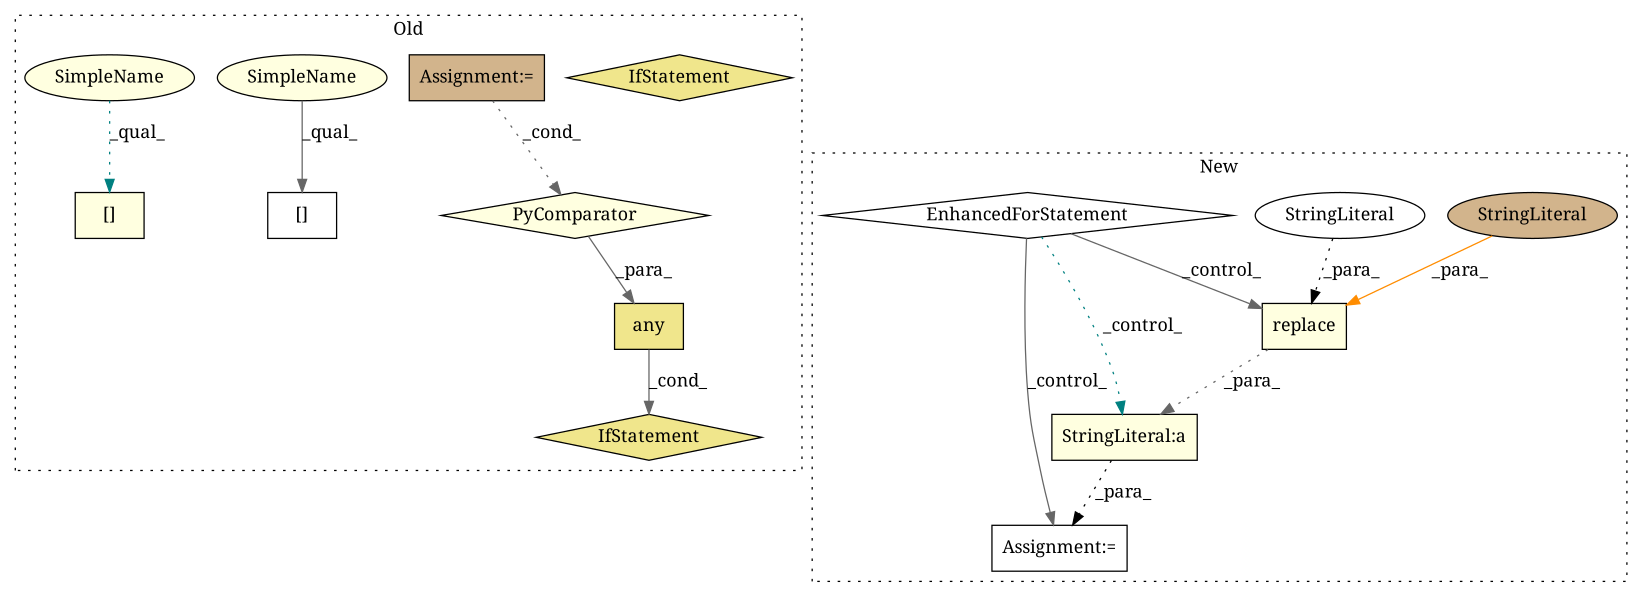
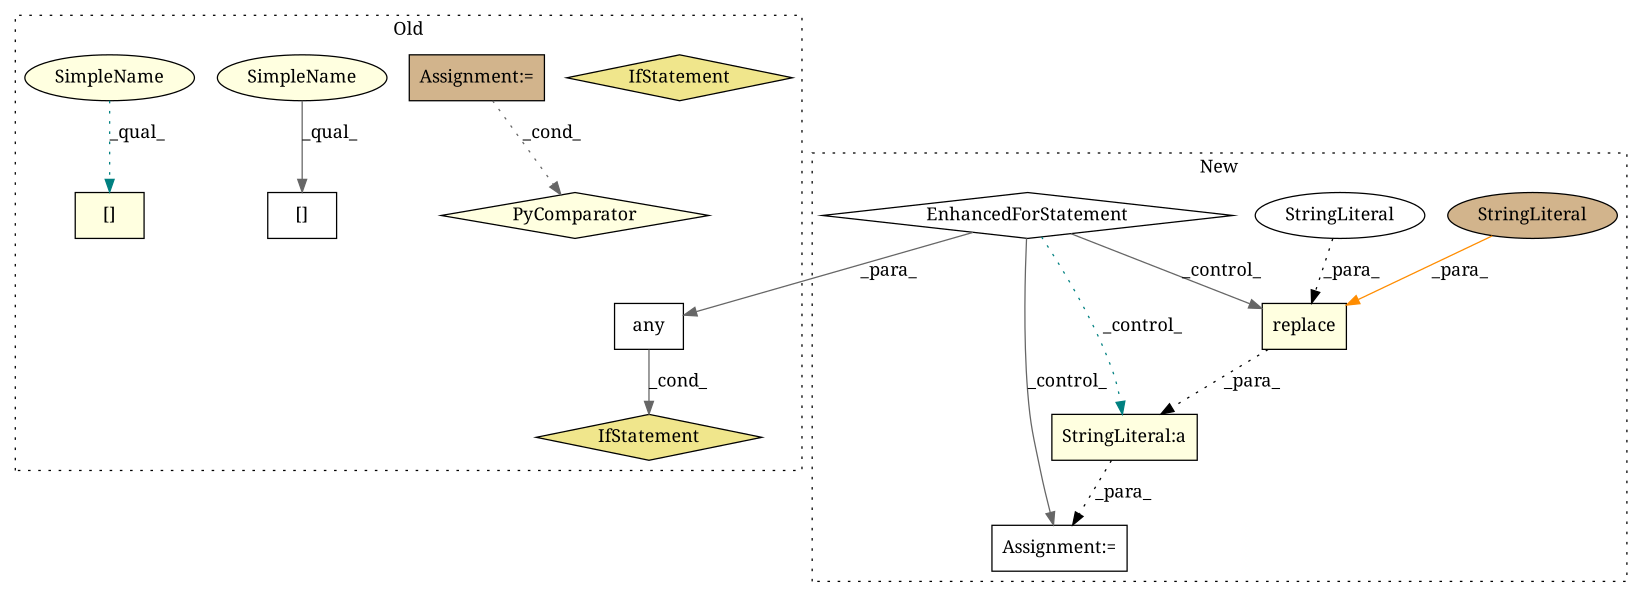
(608, 265) -> (835, 272)
(649, 326) -> (649, 326)
(1220, 379) -> (1220, 379)
